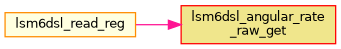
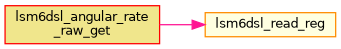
(152, 25) -> (176, 25)
